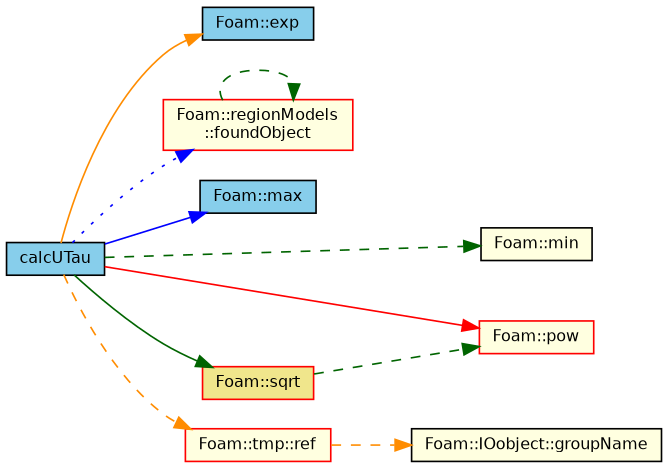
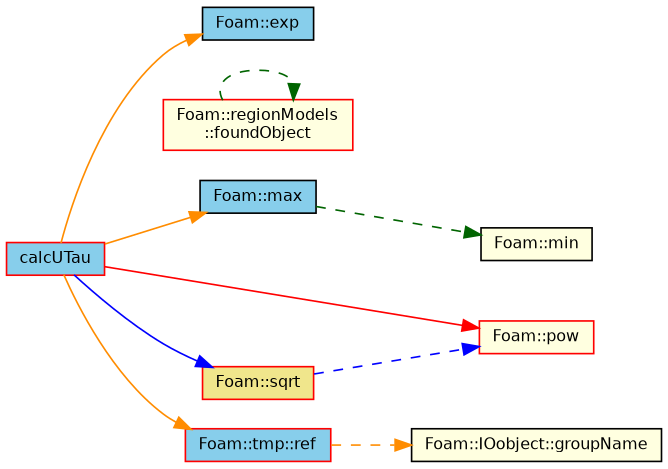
(122, 196) -> none
(148, 231) -> (148, 231)
(284, 252) -> (390, 219)
(56, 259) -> (56, 259)
(132, 323) -> (132, 323)
(110, 357) -> (110, 357)
(388, 362) -> (388, 362)
(258, 445) -> (258, 445)
